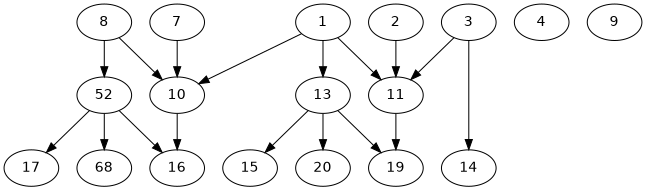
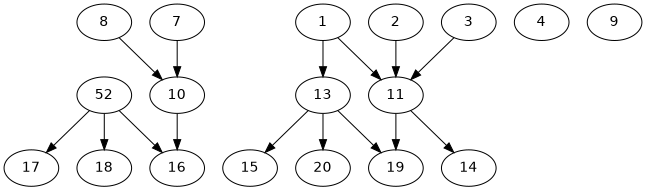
(104, 54) -> none
(255, 56) -> none
(469, 90) -> (429, 128)
(104, 168) -> (104, 168)
